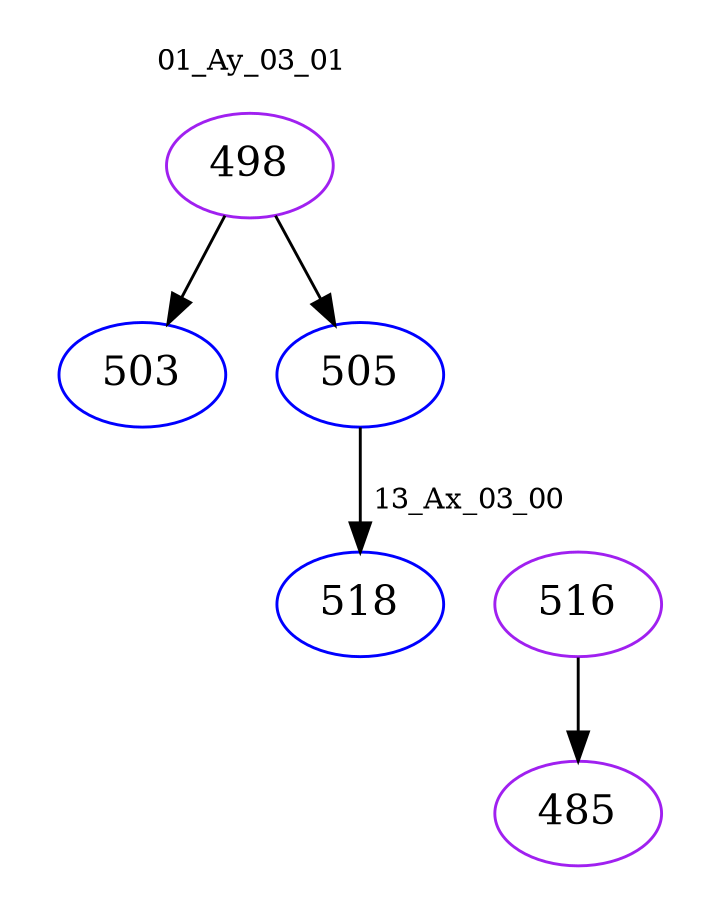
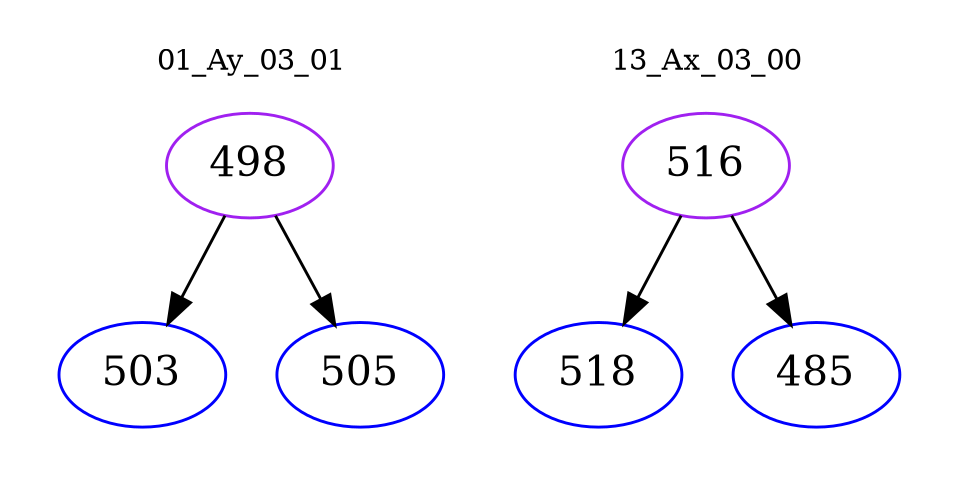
(360, 491) -> (659, 257)
(578, 814) -> (816, 375)
